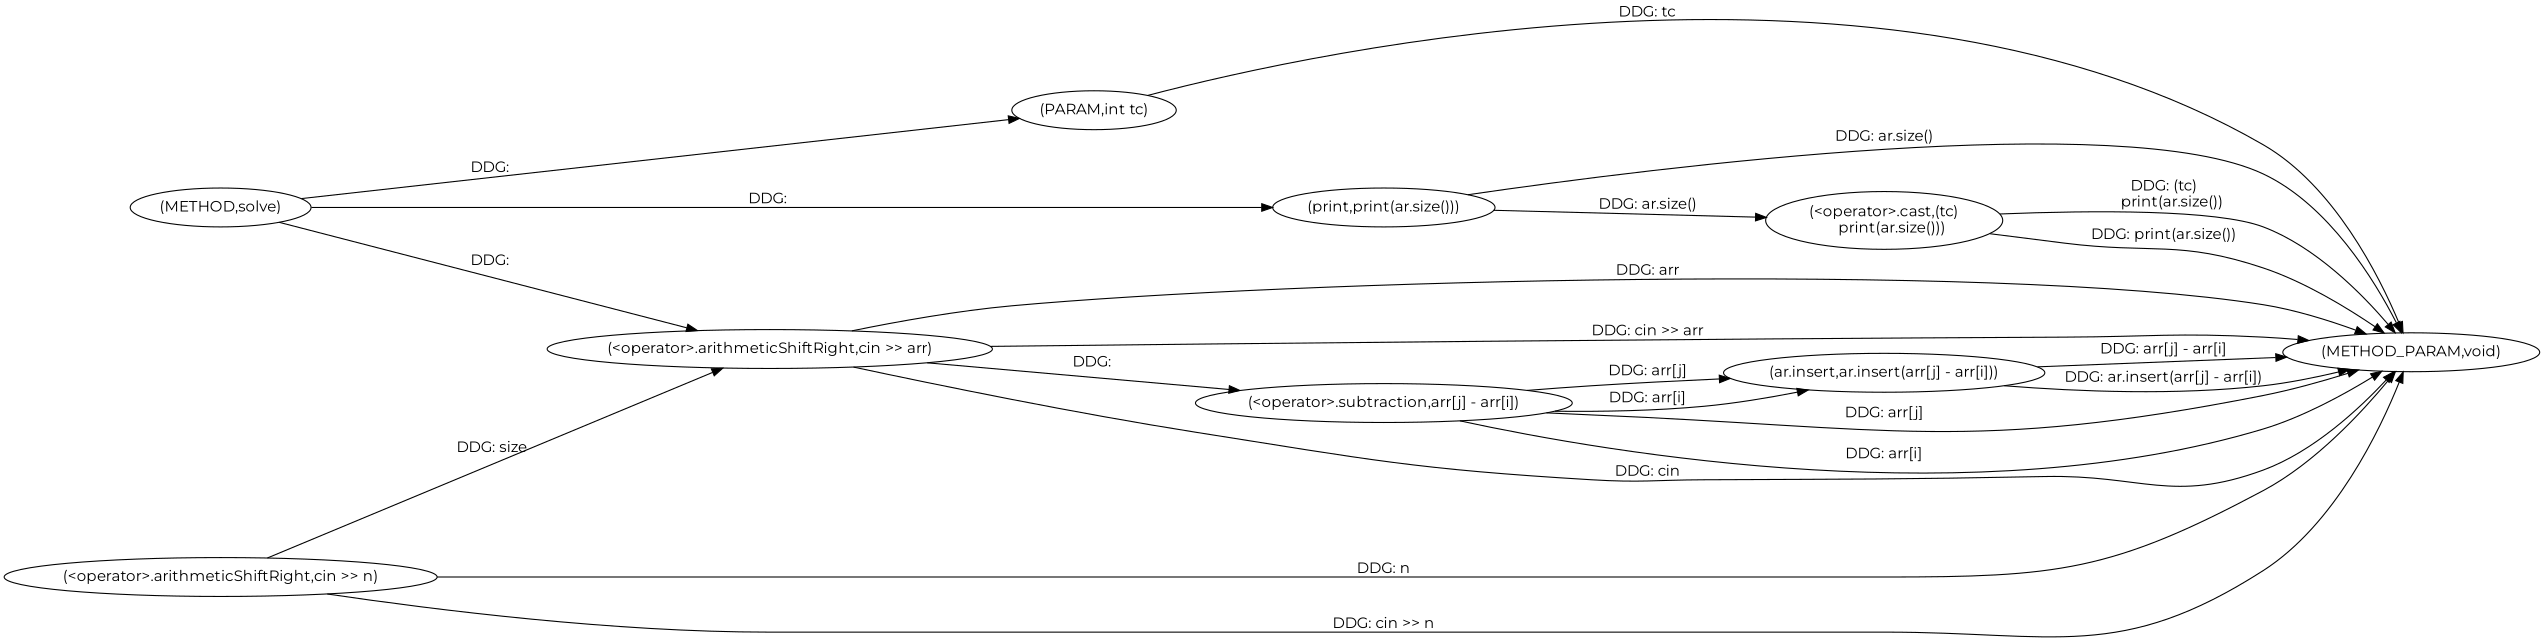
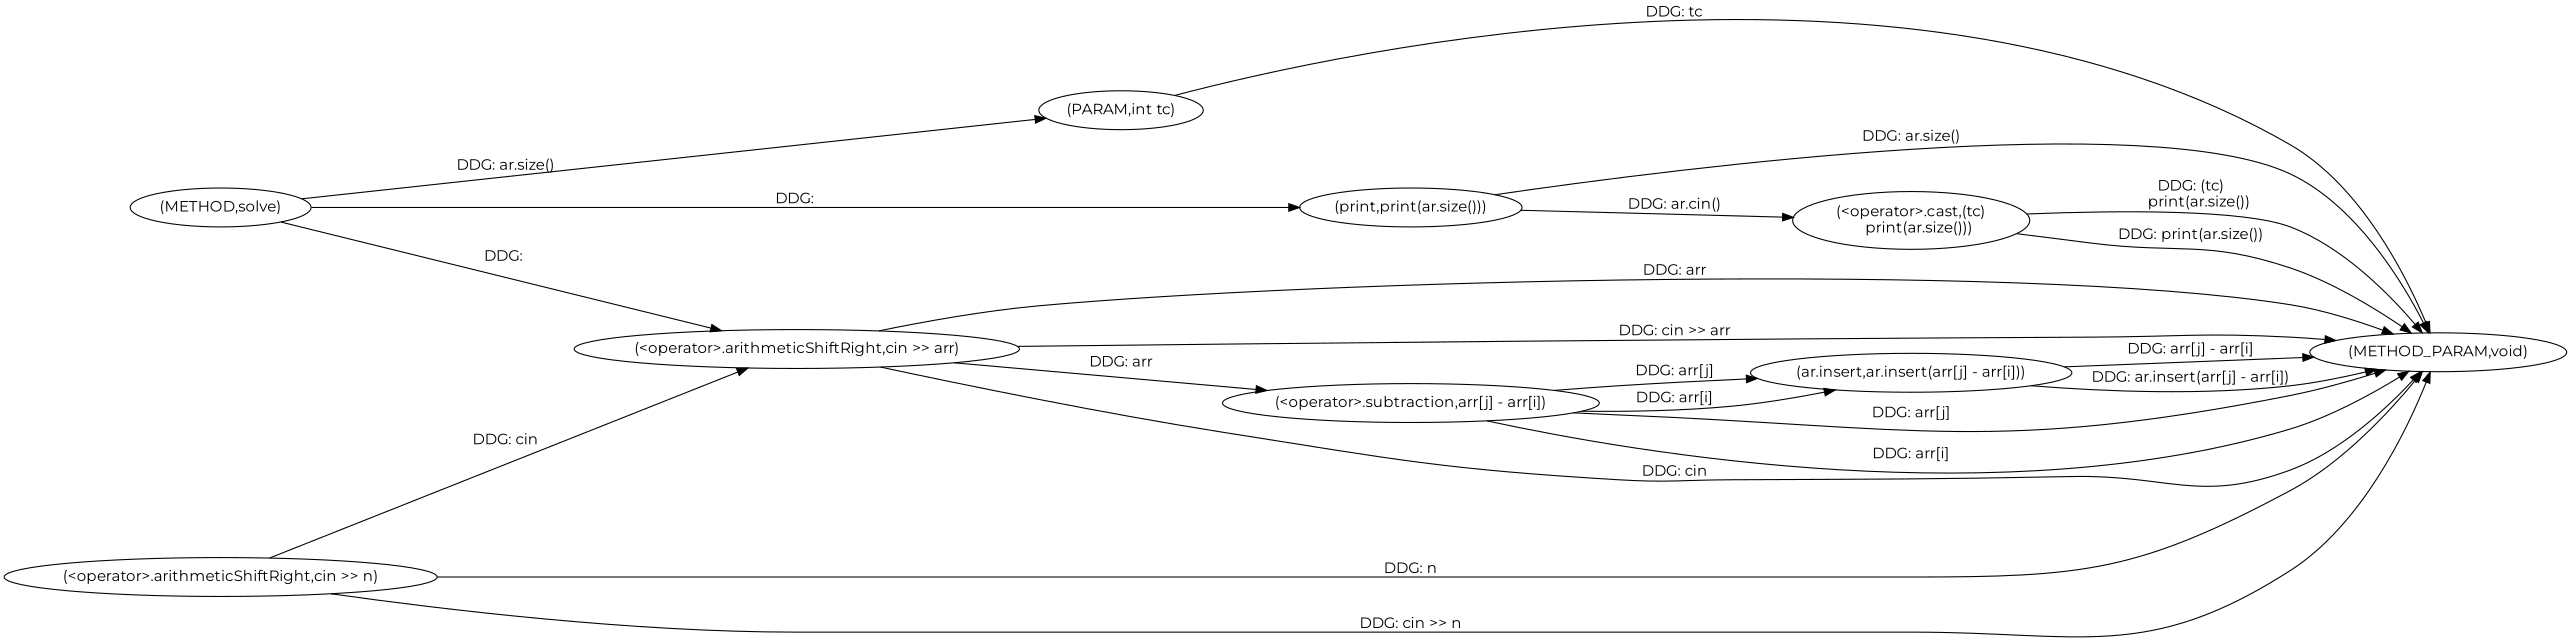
(492, 168) -> (506, 166)
(1648, 205) -> (1675, 205)
(1094, 363) -> (1121, 363)
(492, 448) -> (506, 440)
